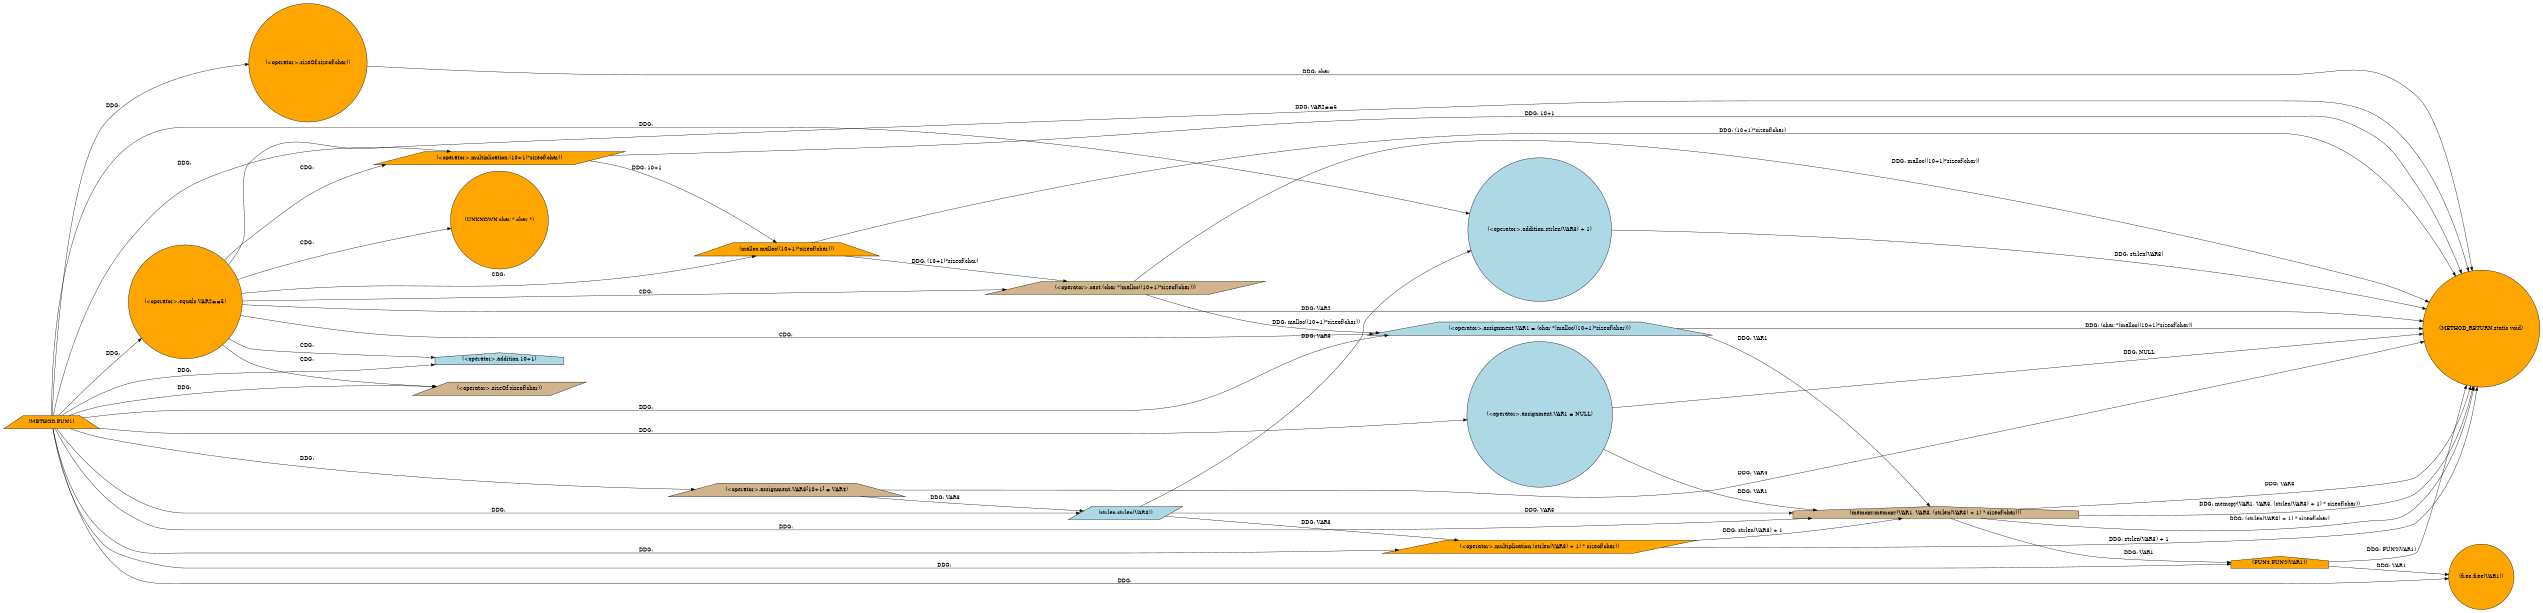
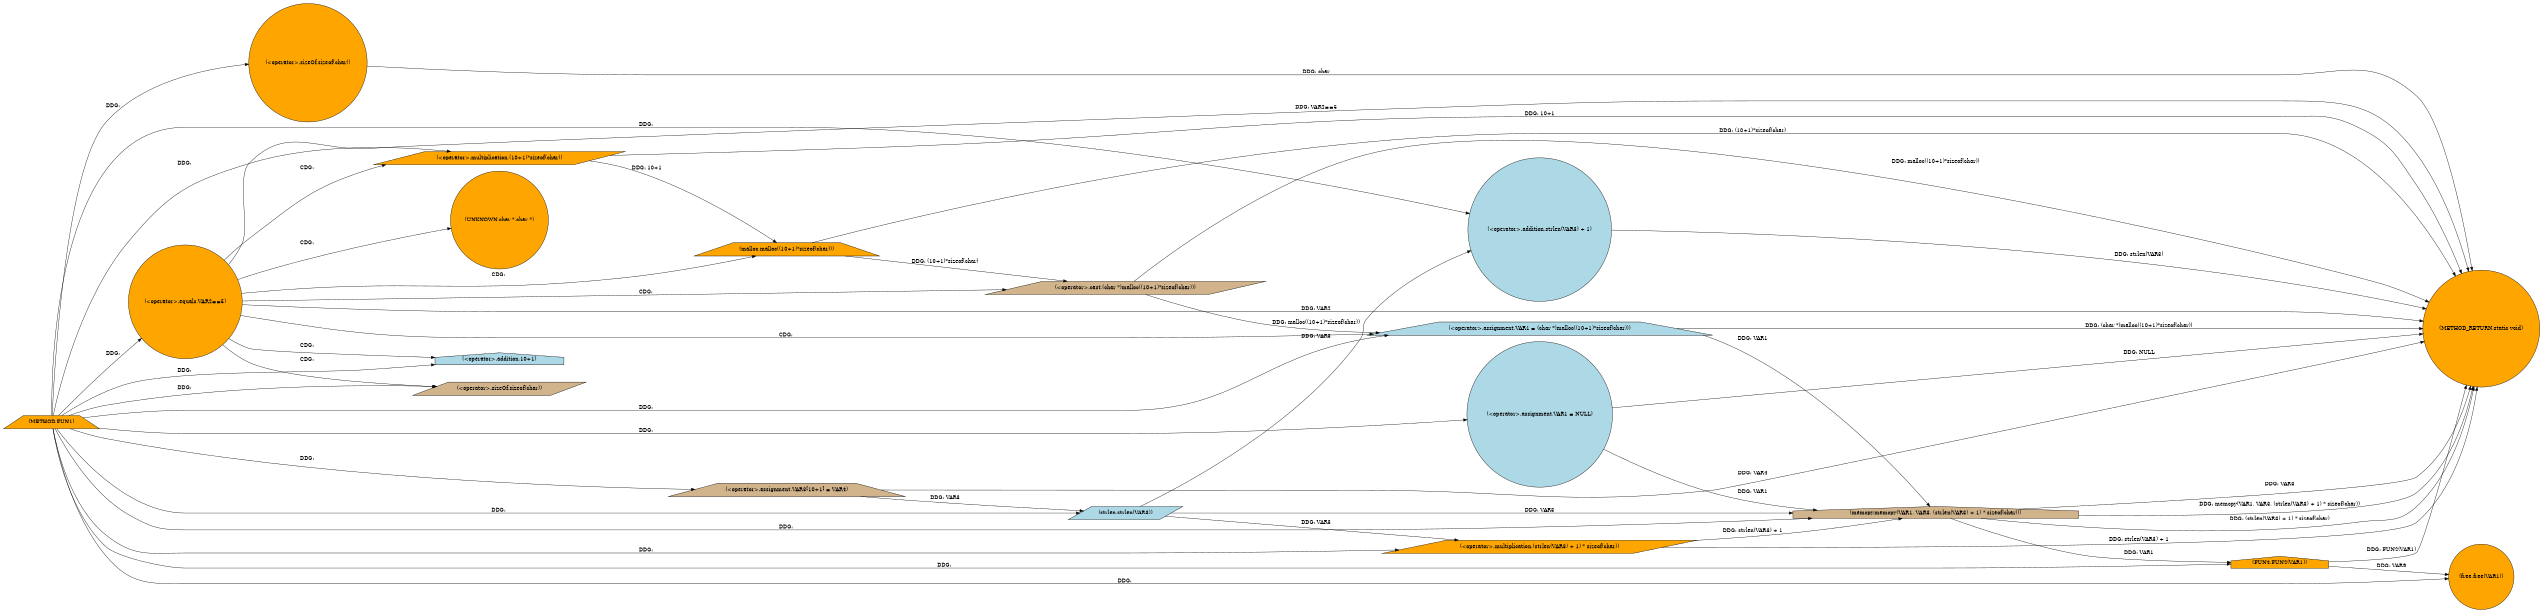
(2392, 566) -> (2392, 566)
